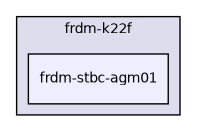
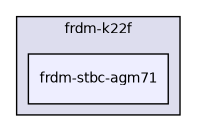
(98, 79) -> (98, 79)
